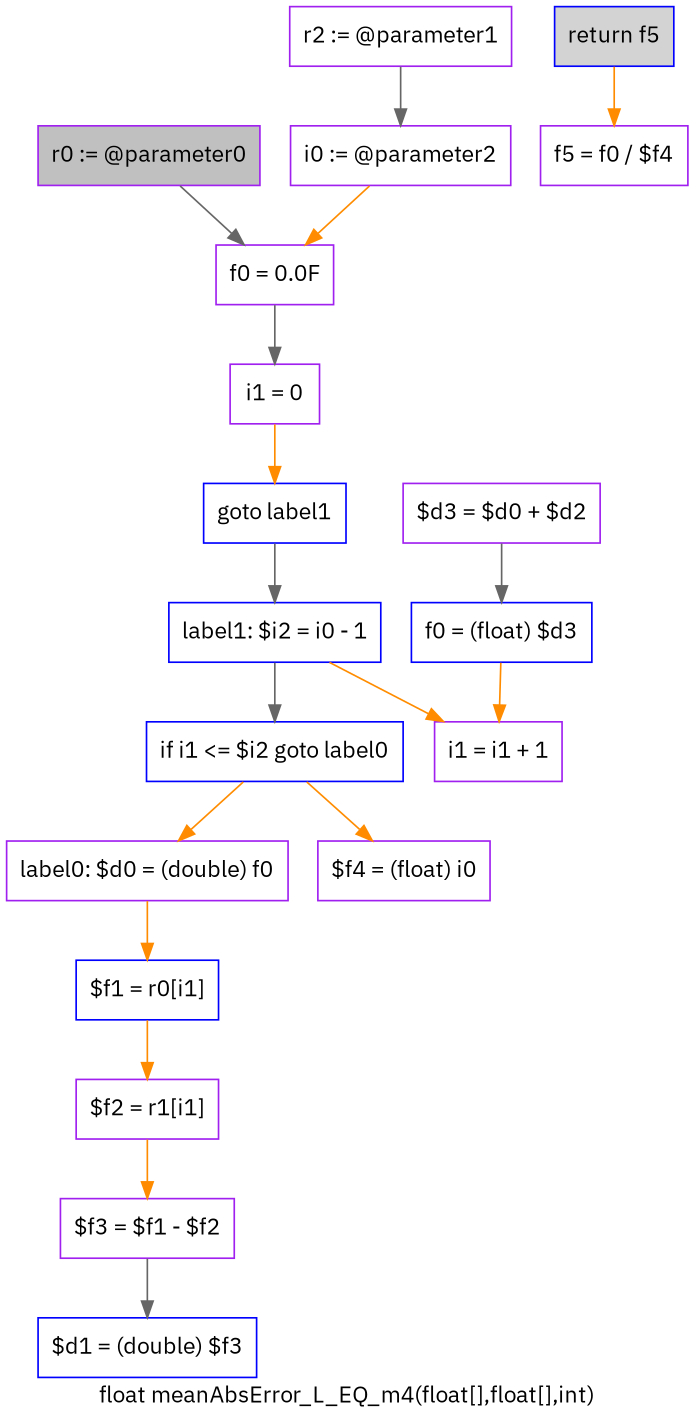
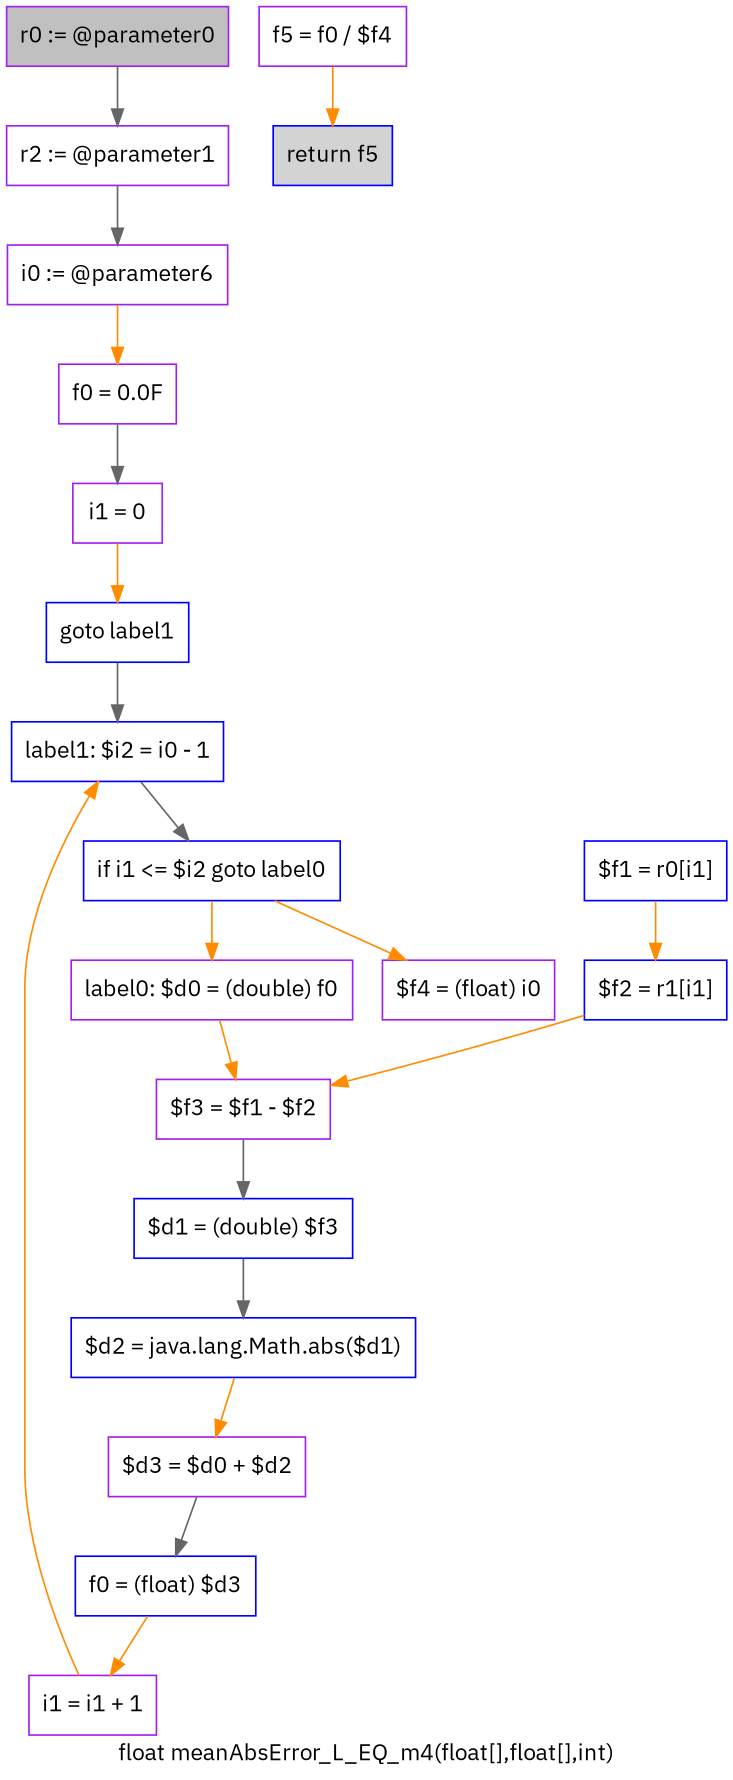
(614, 88) -> (333, 88)
(401, 156) -> (118, 275)
(206, 210) -> (118, 88)
(379, 688) -> (25, 1233)
(147, 922) -> (225, 1042)
(147, 1109) -> (656, 990)
none -> (243, 1348)
